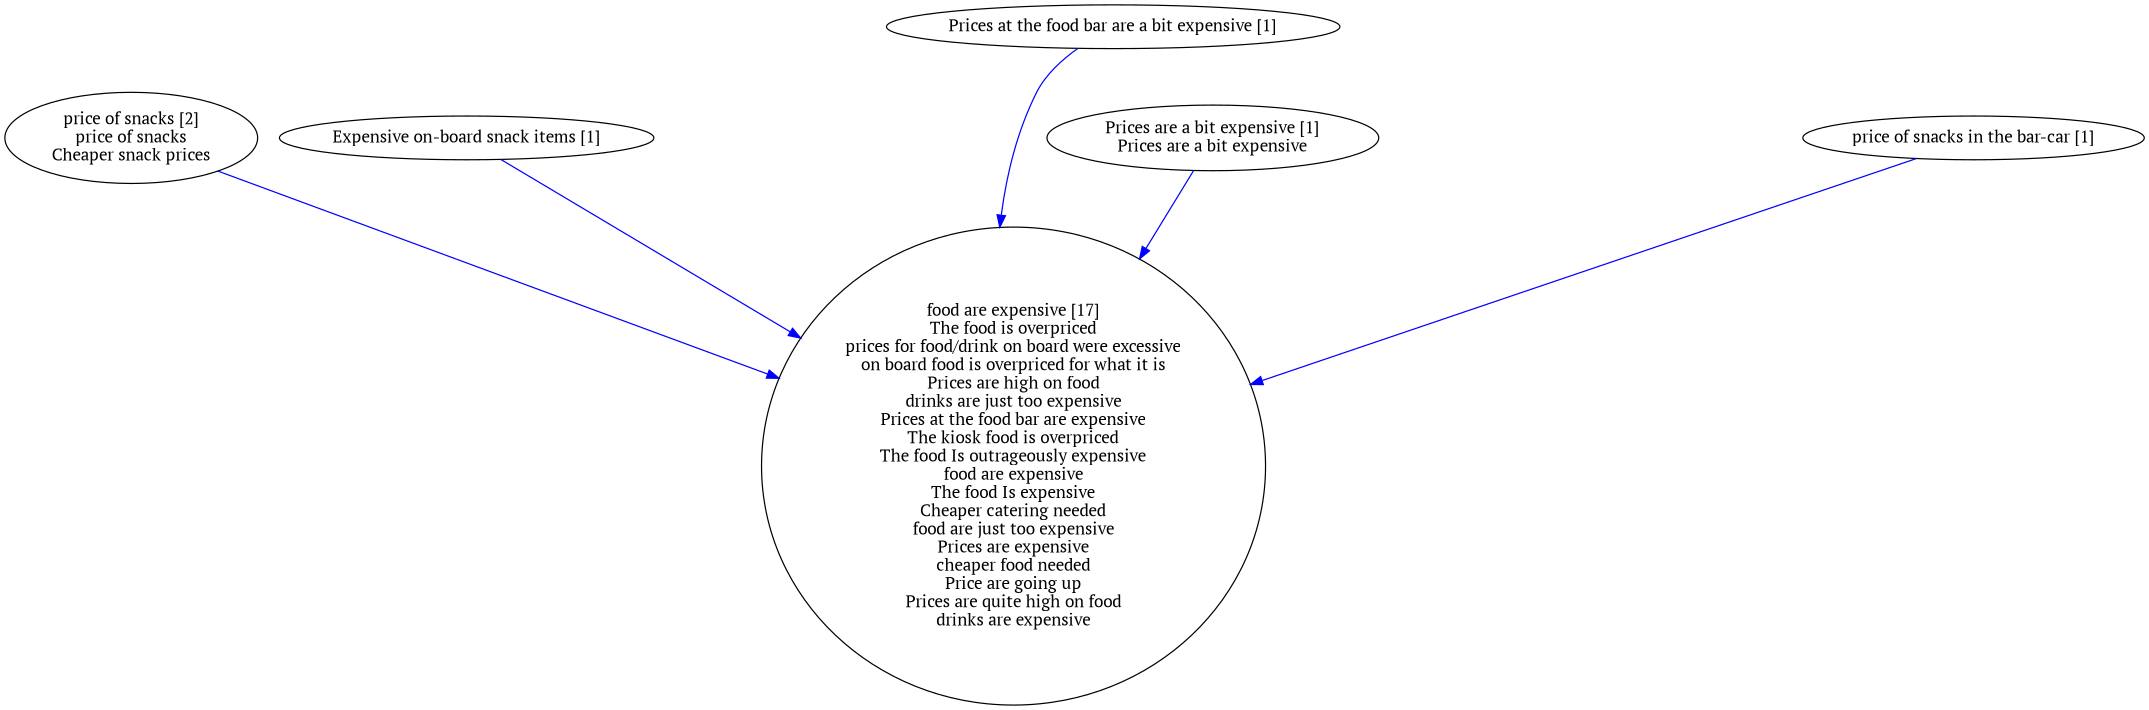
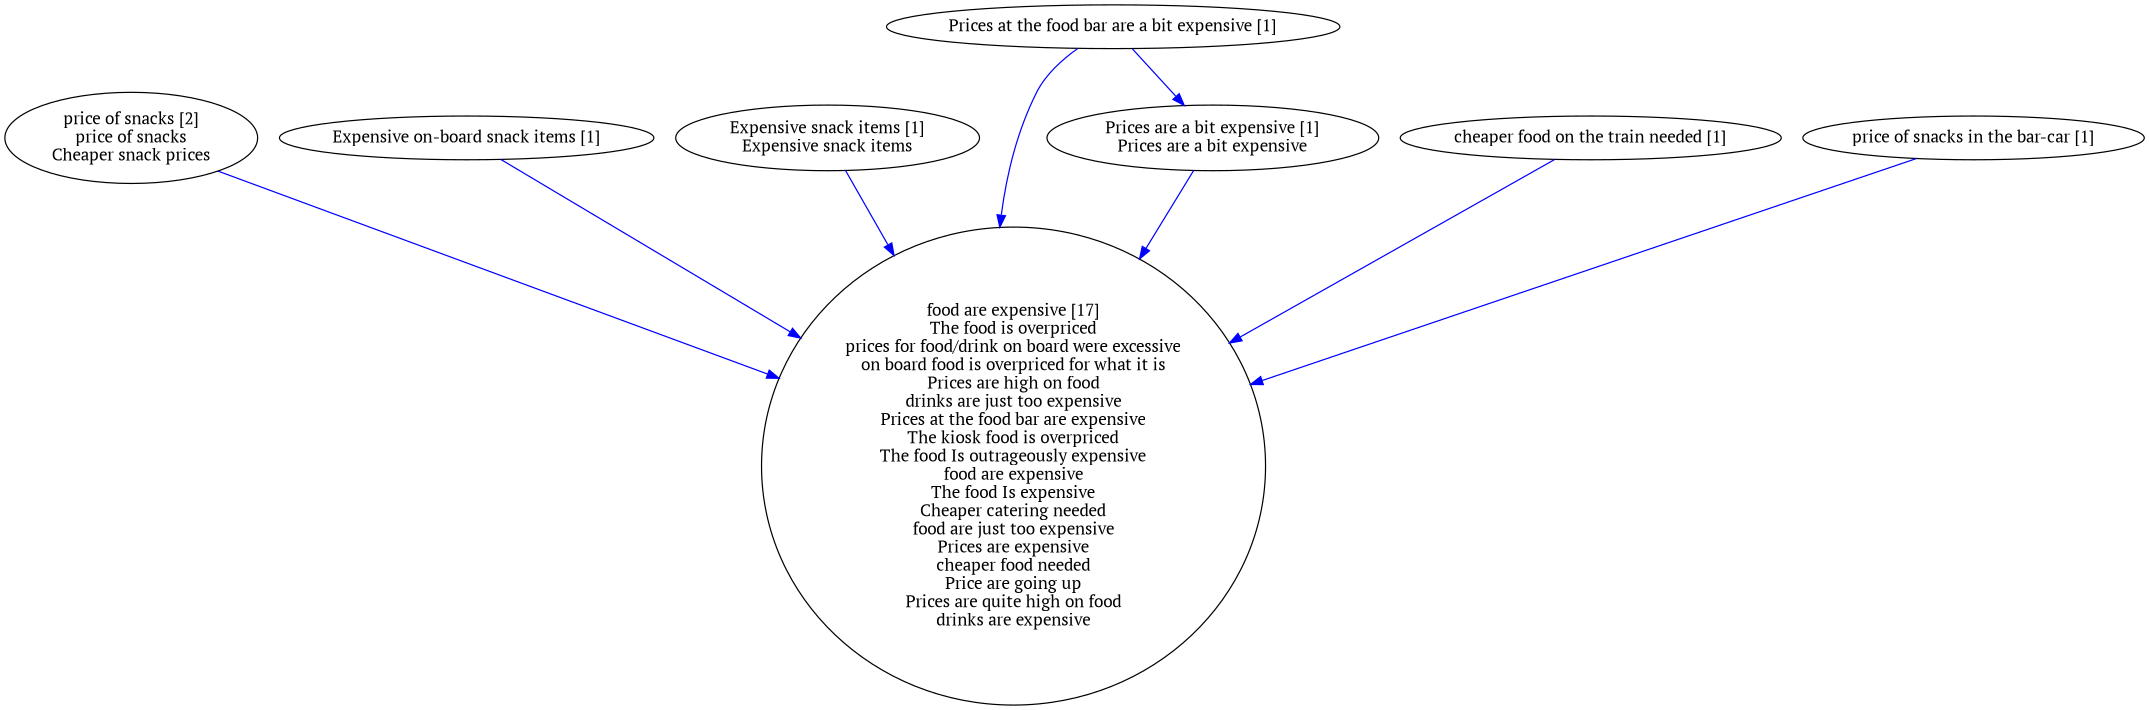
none -> (1154, 73)
none -> (828, 138)
none -> (1591, 138)
